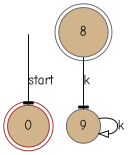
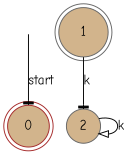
(83, 32) -> (83, 32)
(83, 126) -> (83, 126)
